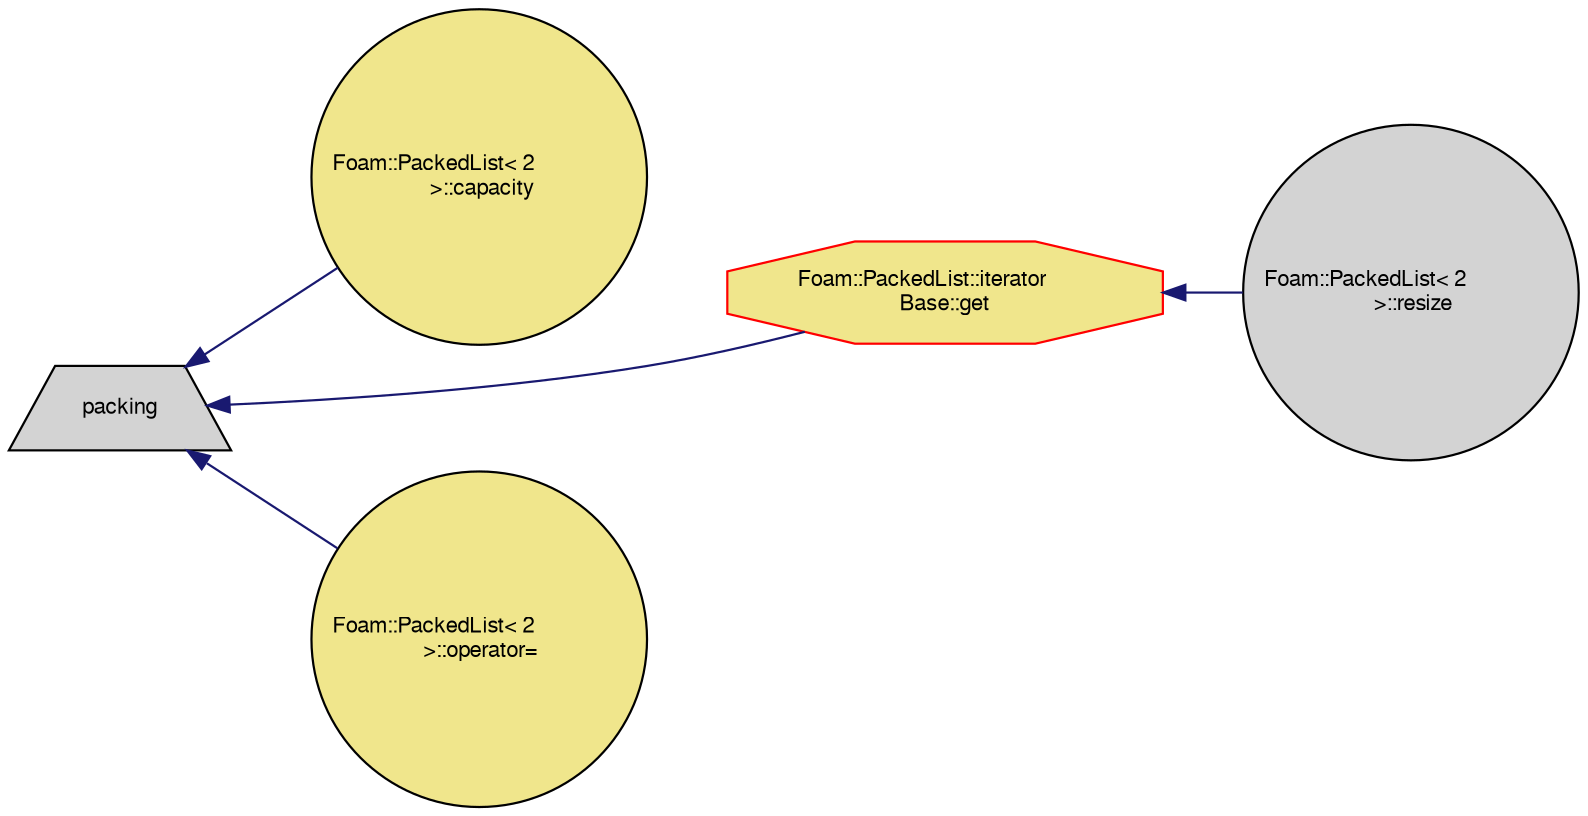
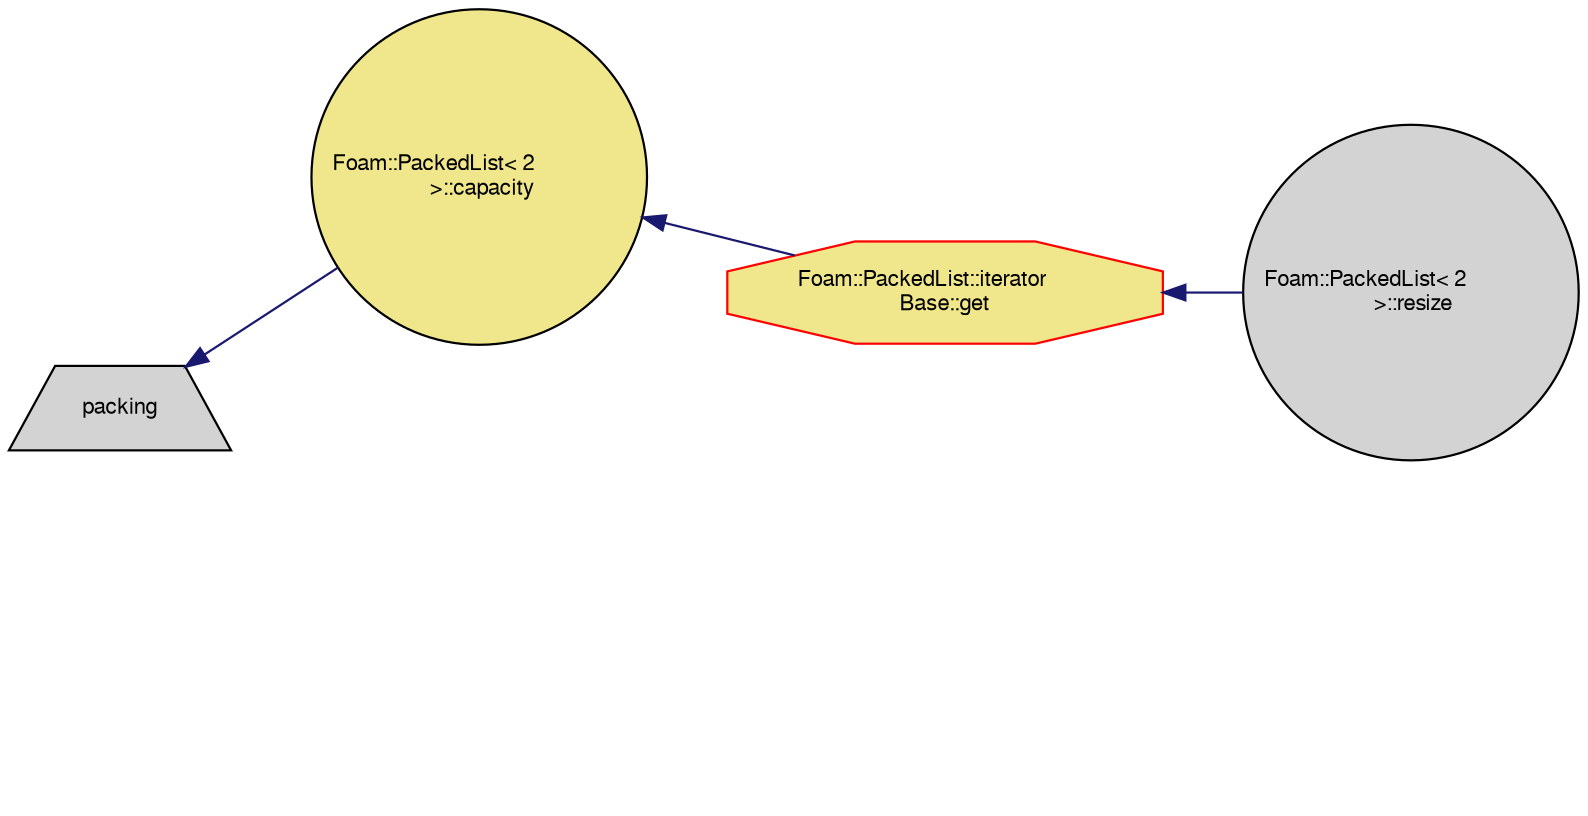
(519, 383) -> (730, 239)
(479, 639) -> none
